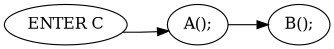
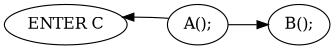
(140, 32) -> (151, 17)
